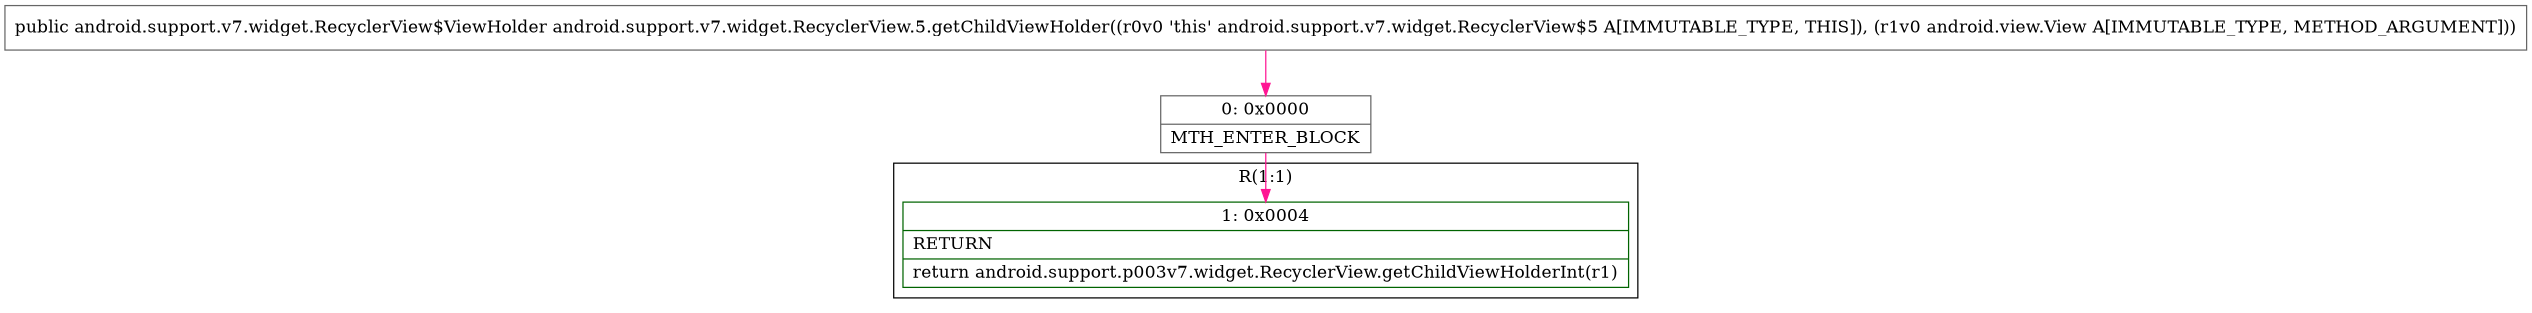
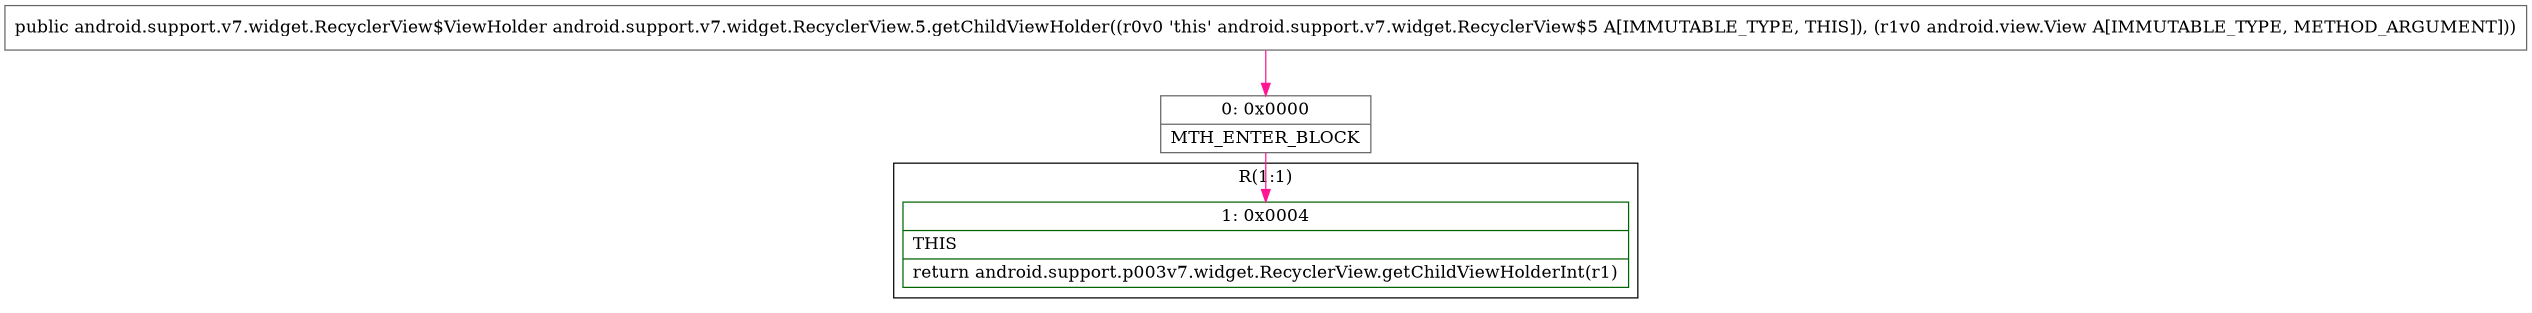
(953, 244) -> (936, 244)
